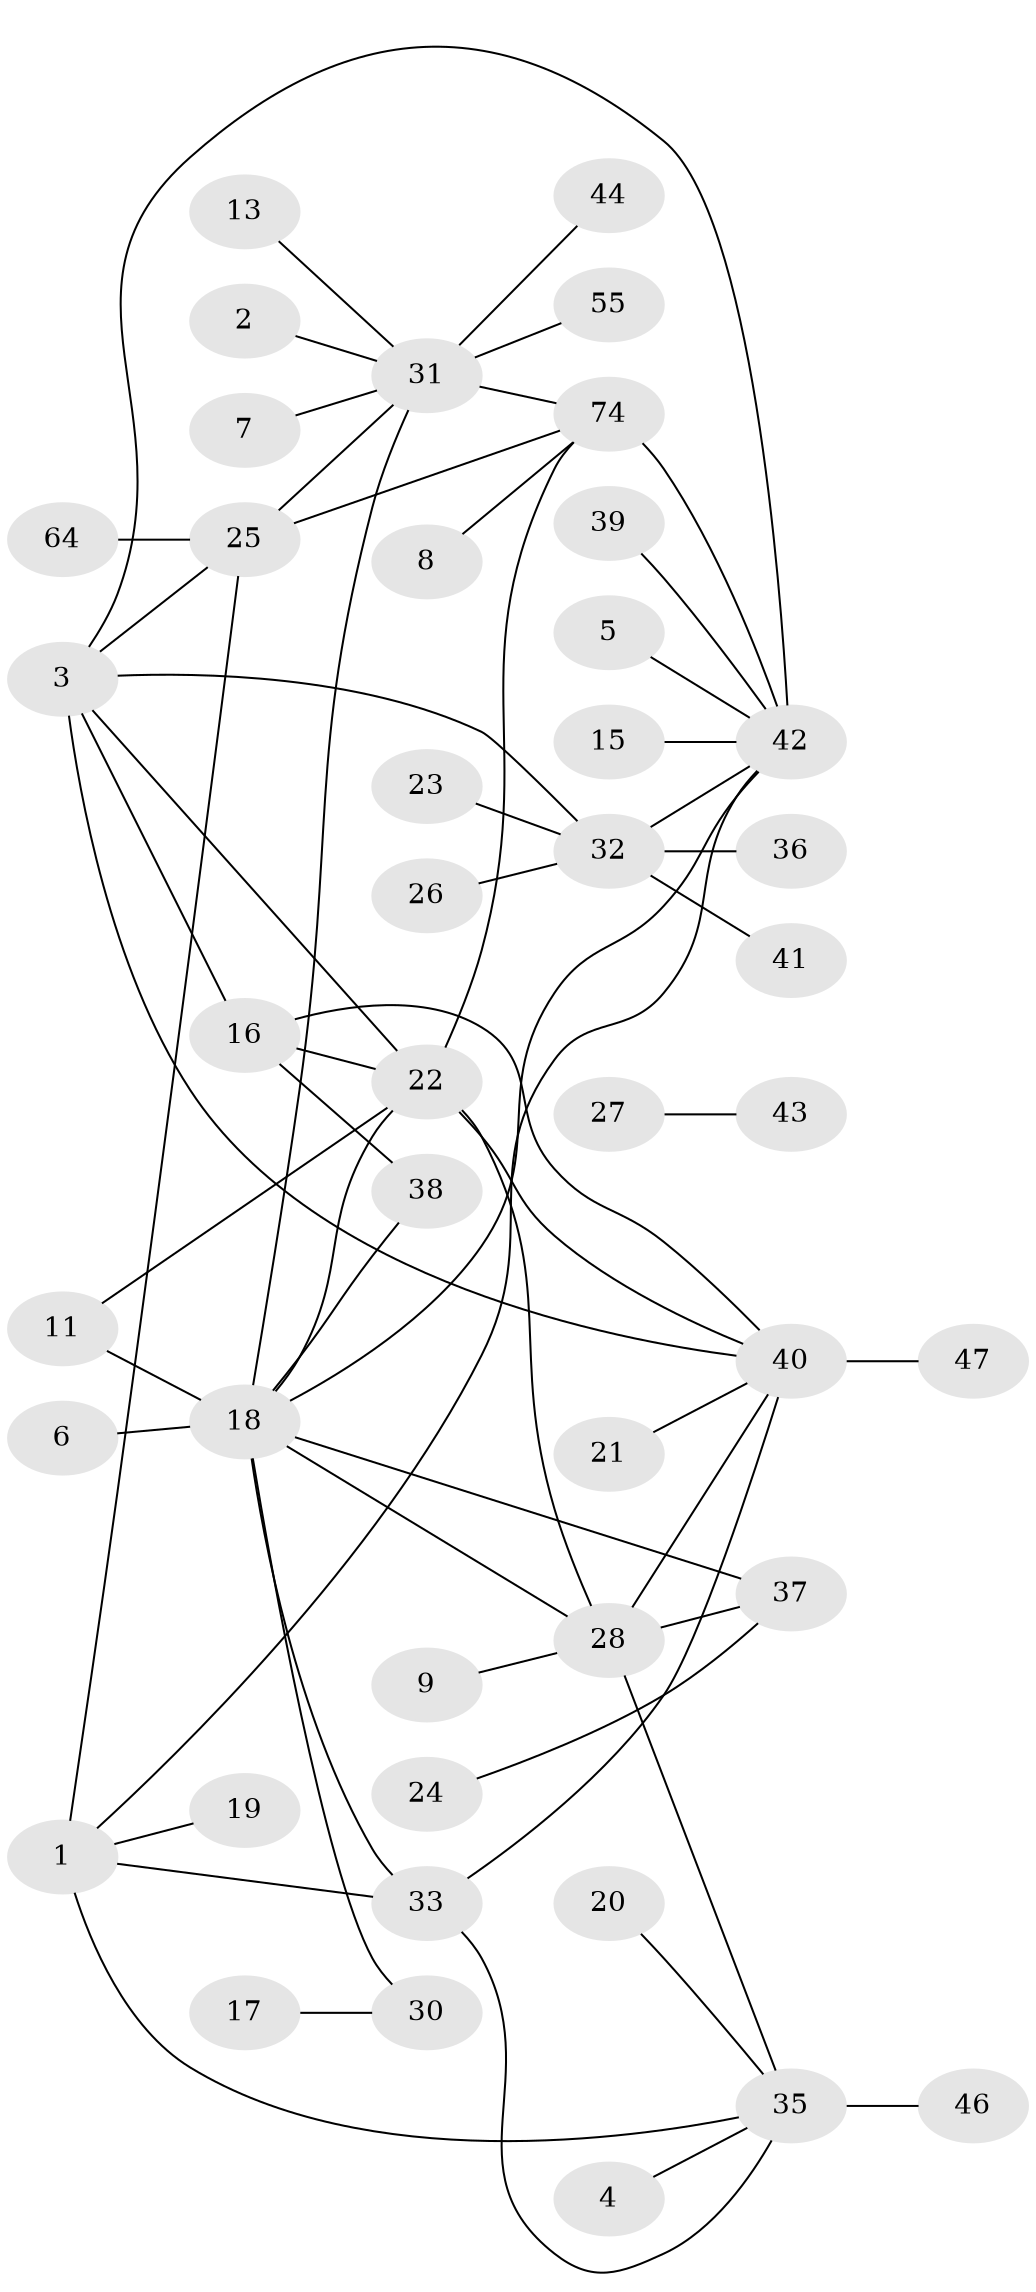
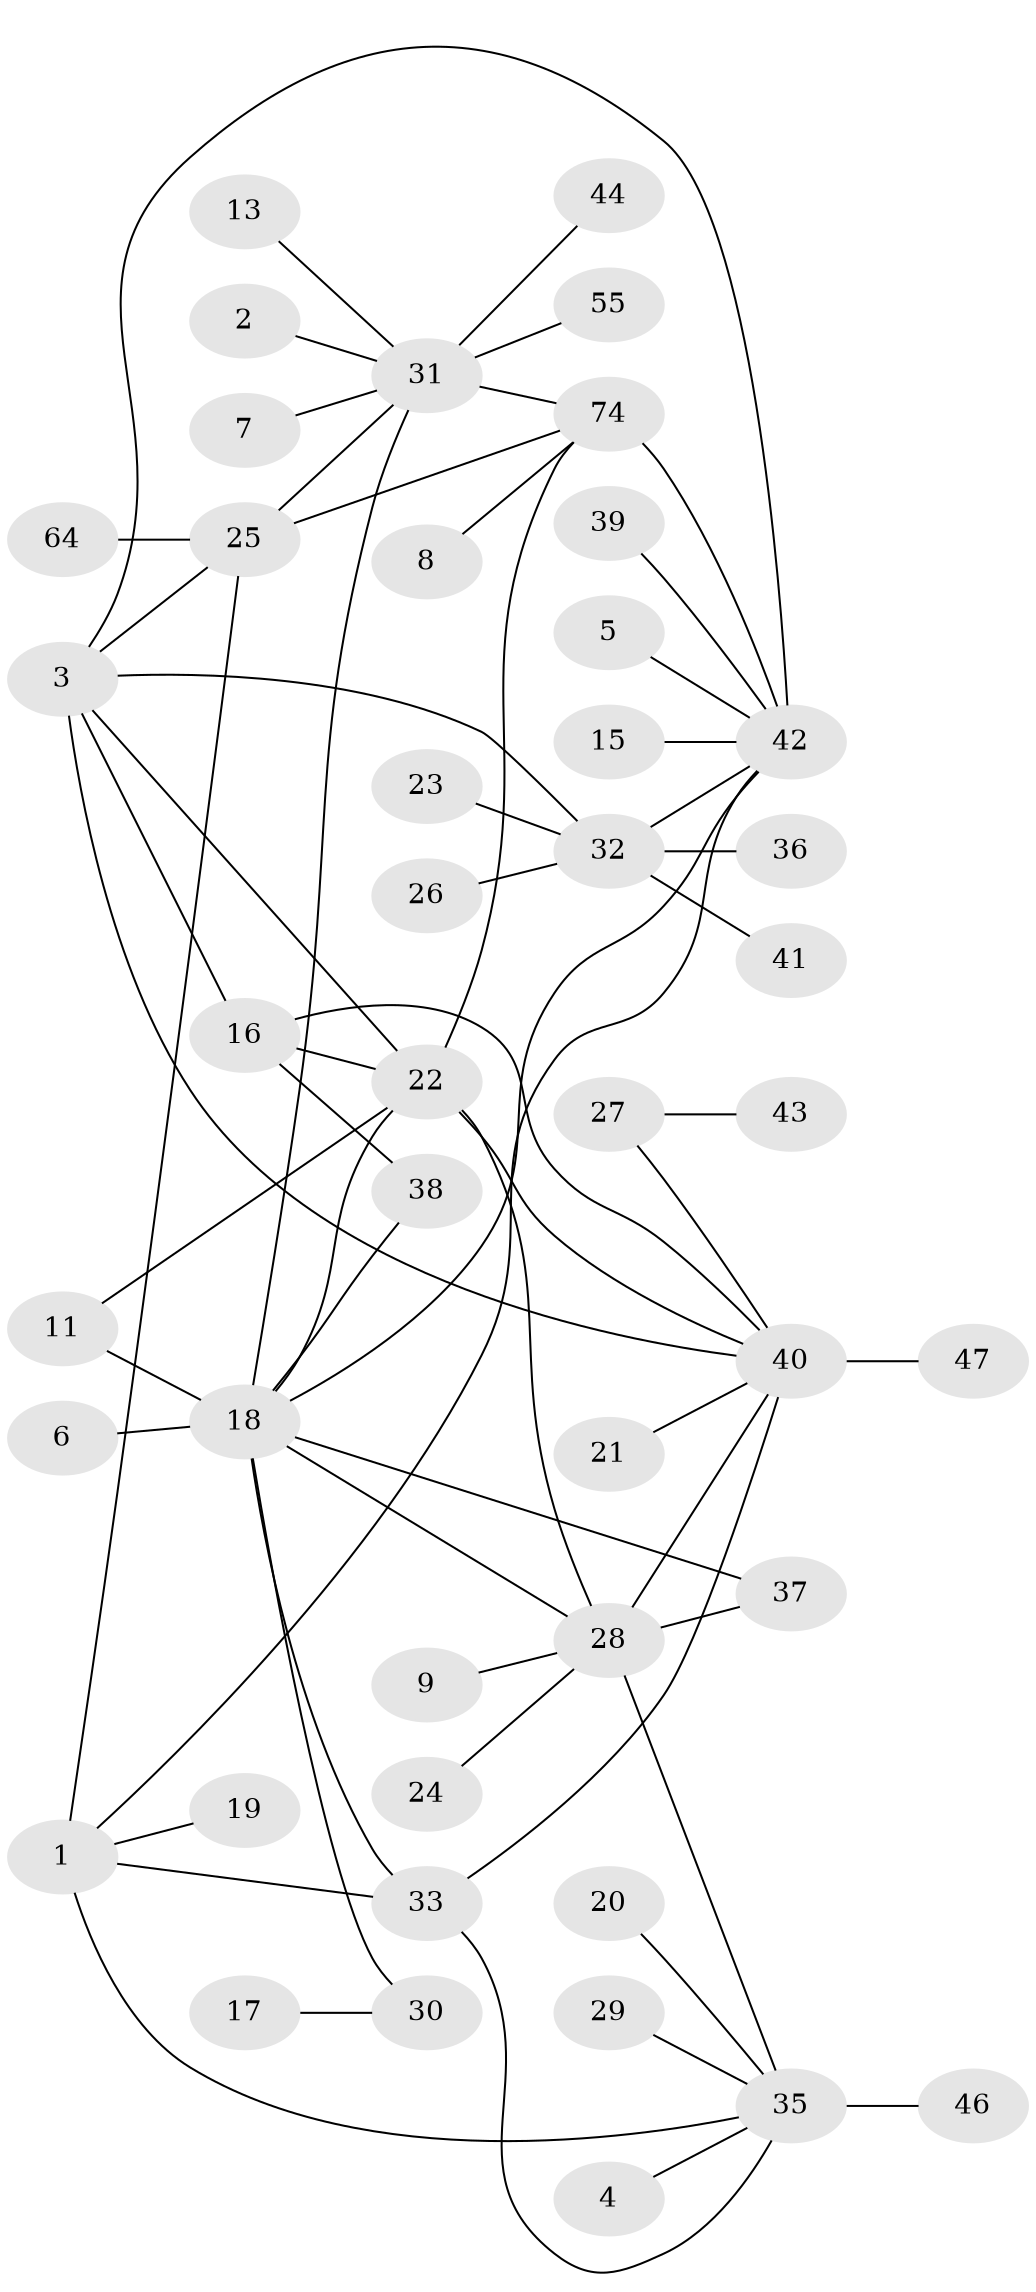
none -> (704, 1235)
(626, 1716) -> (518, 1718)
none -> (609, 2013)
